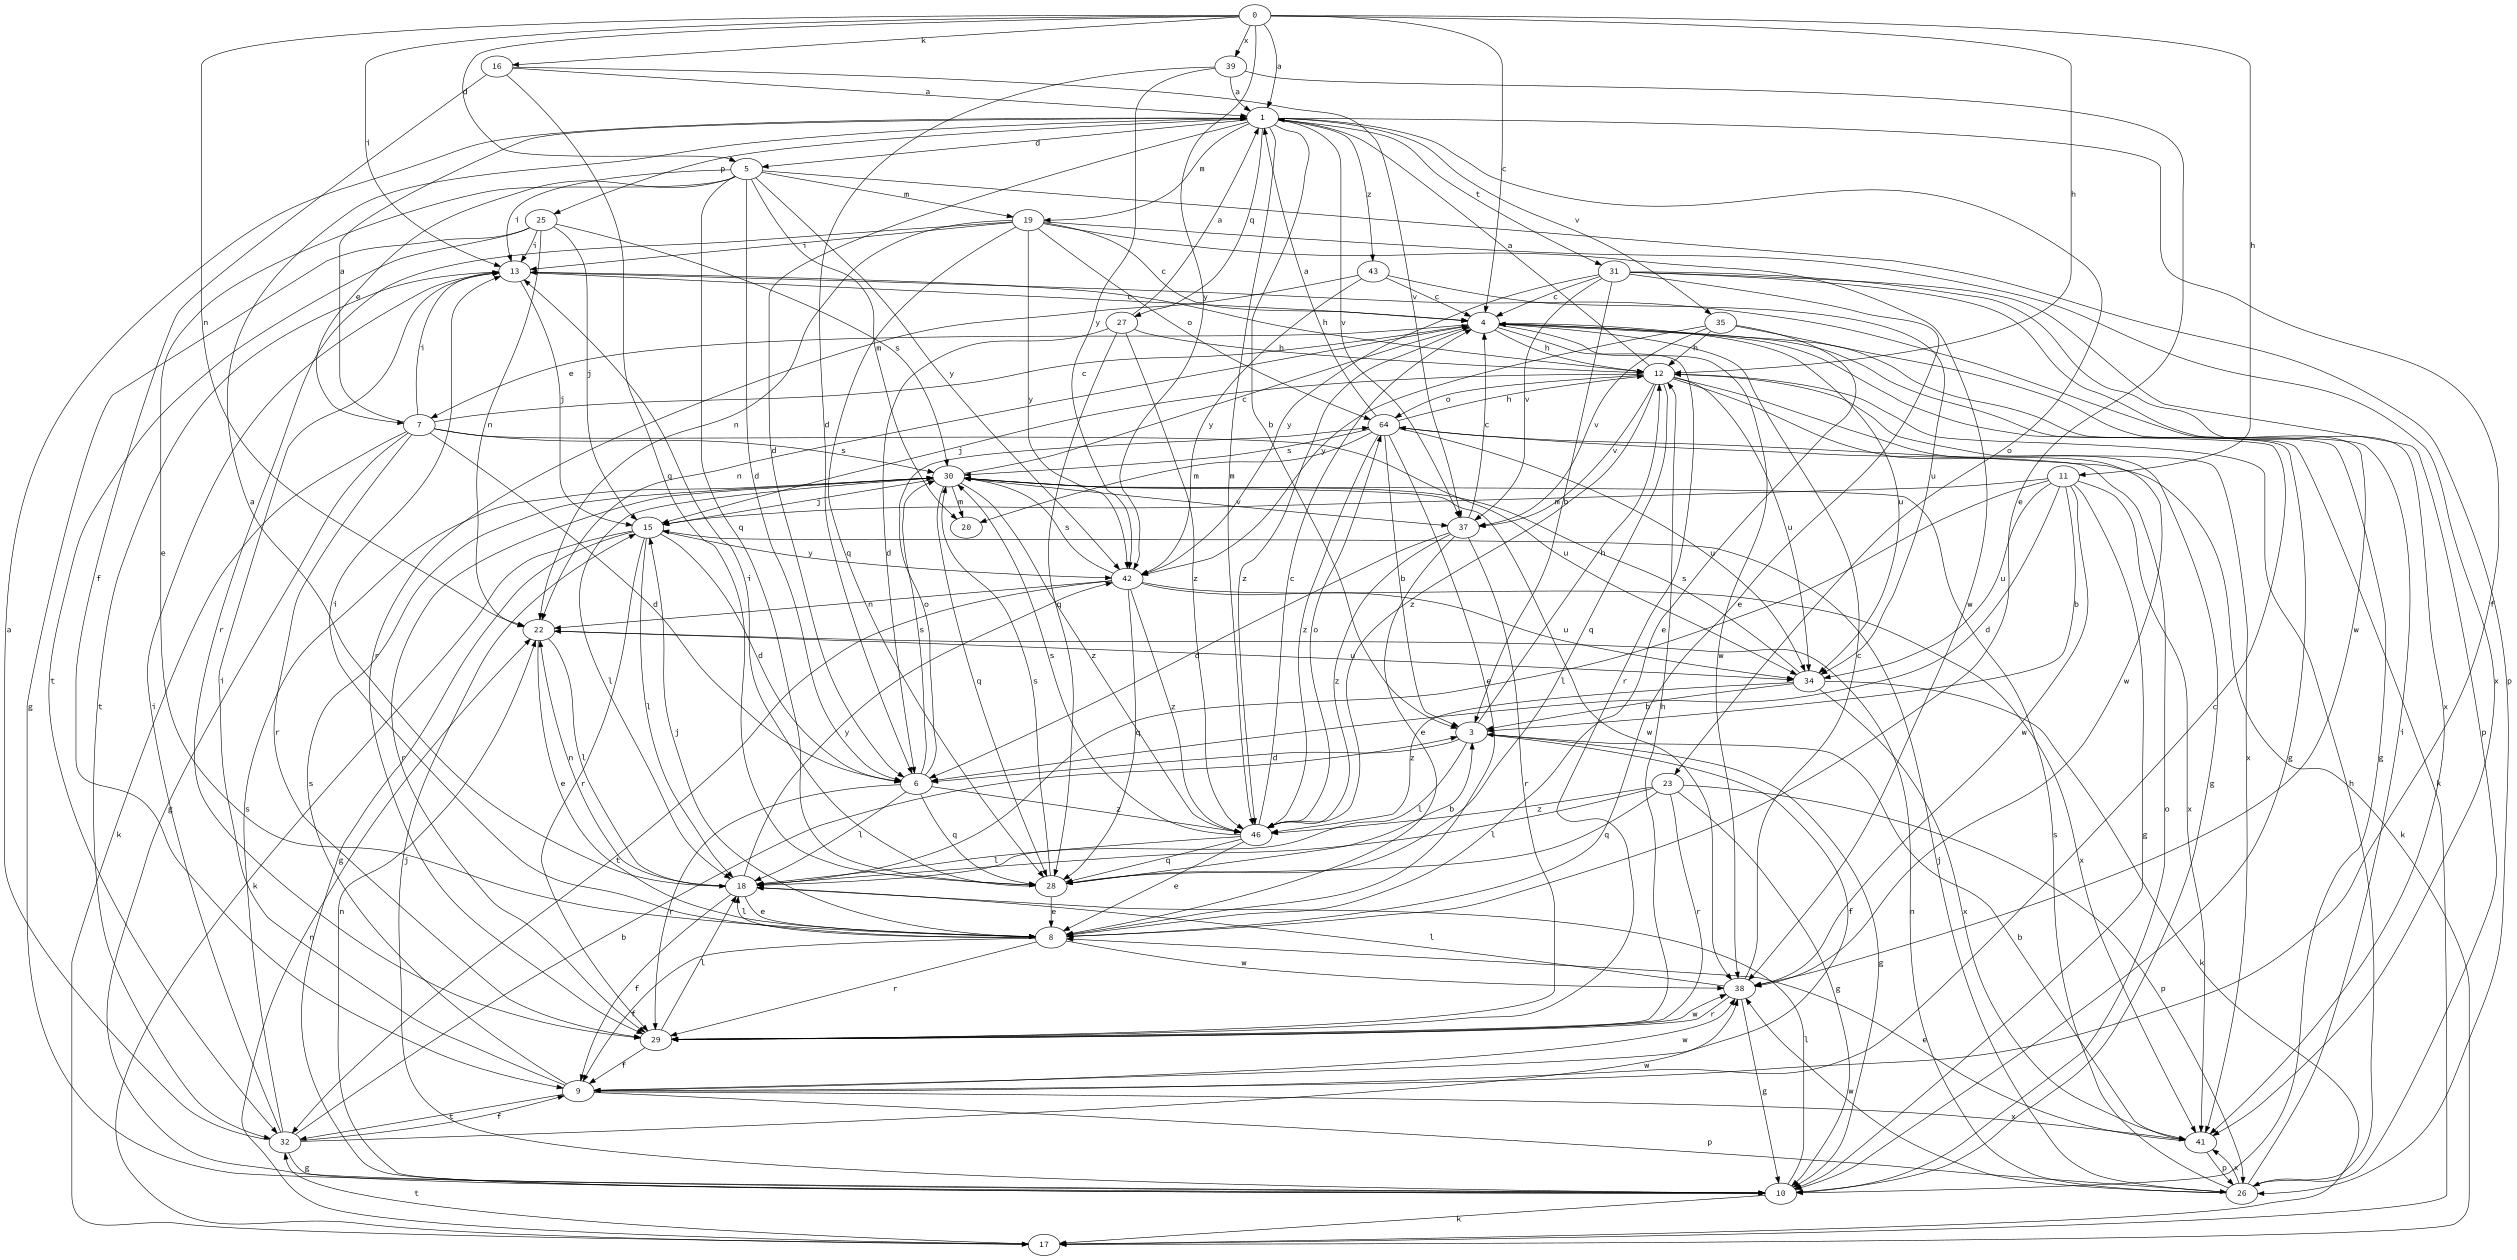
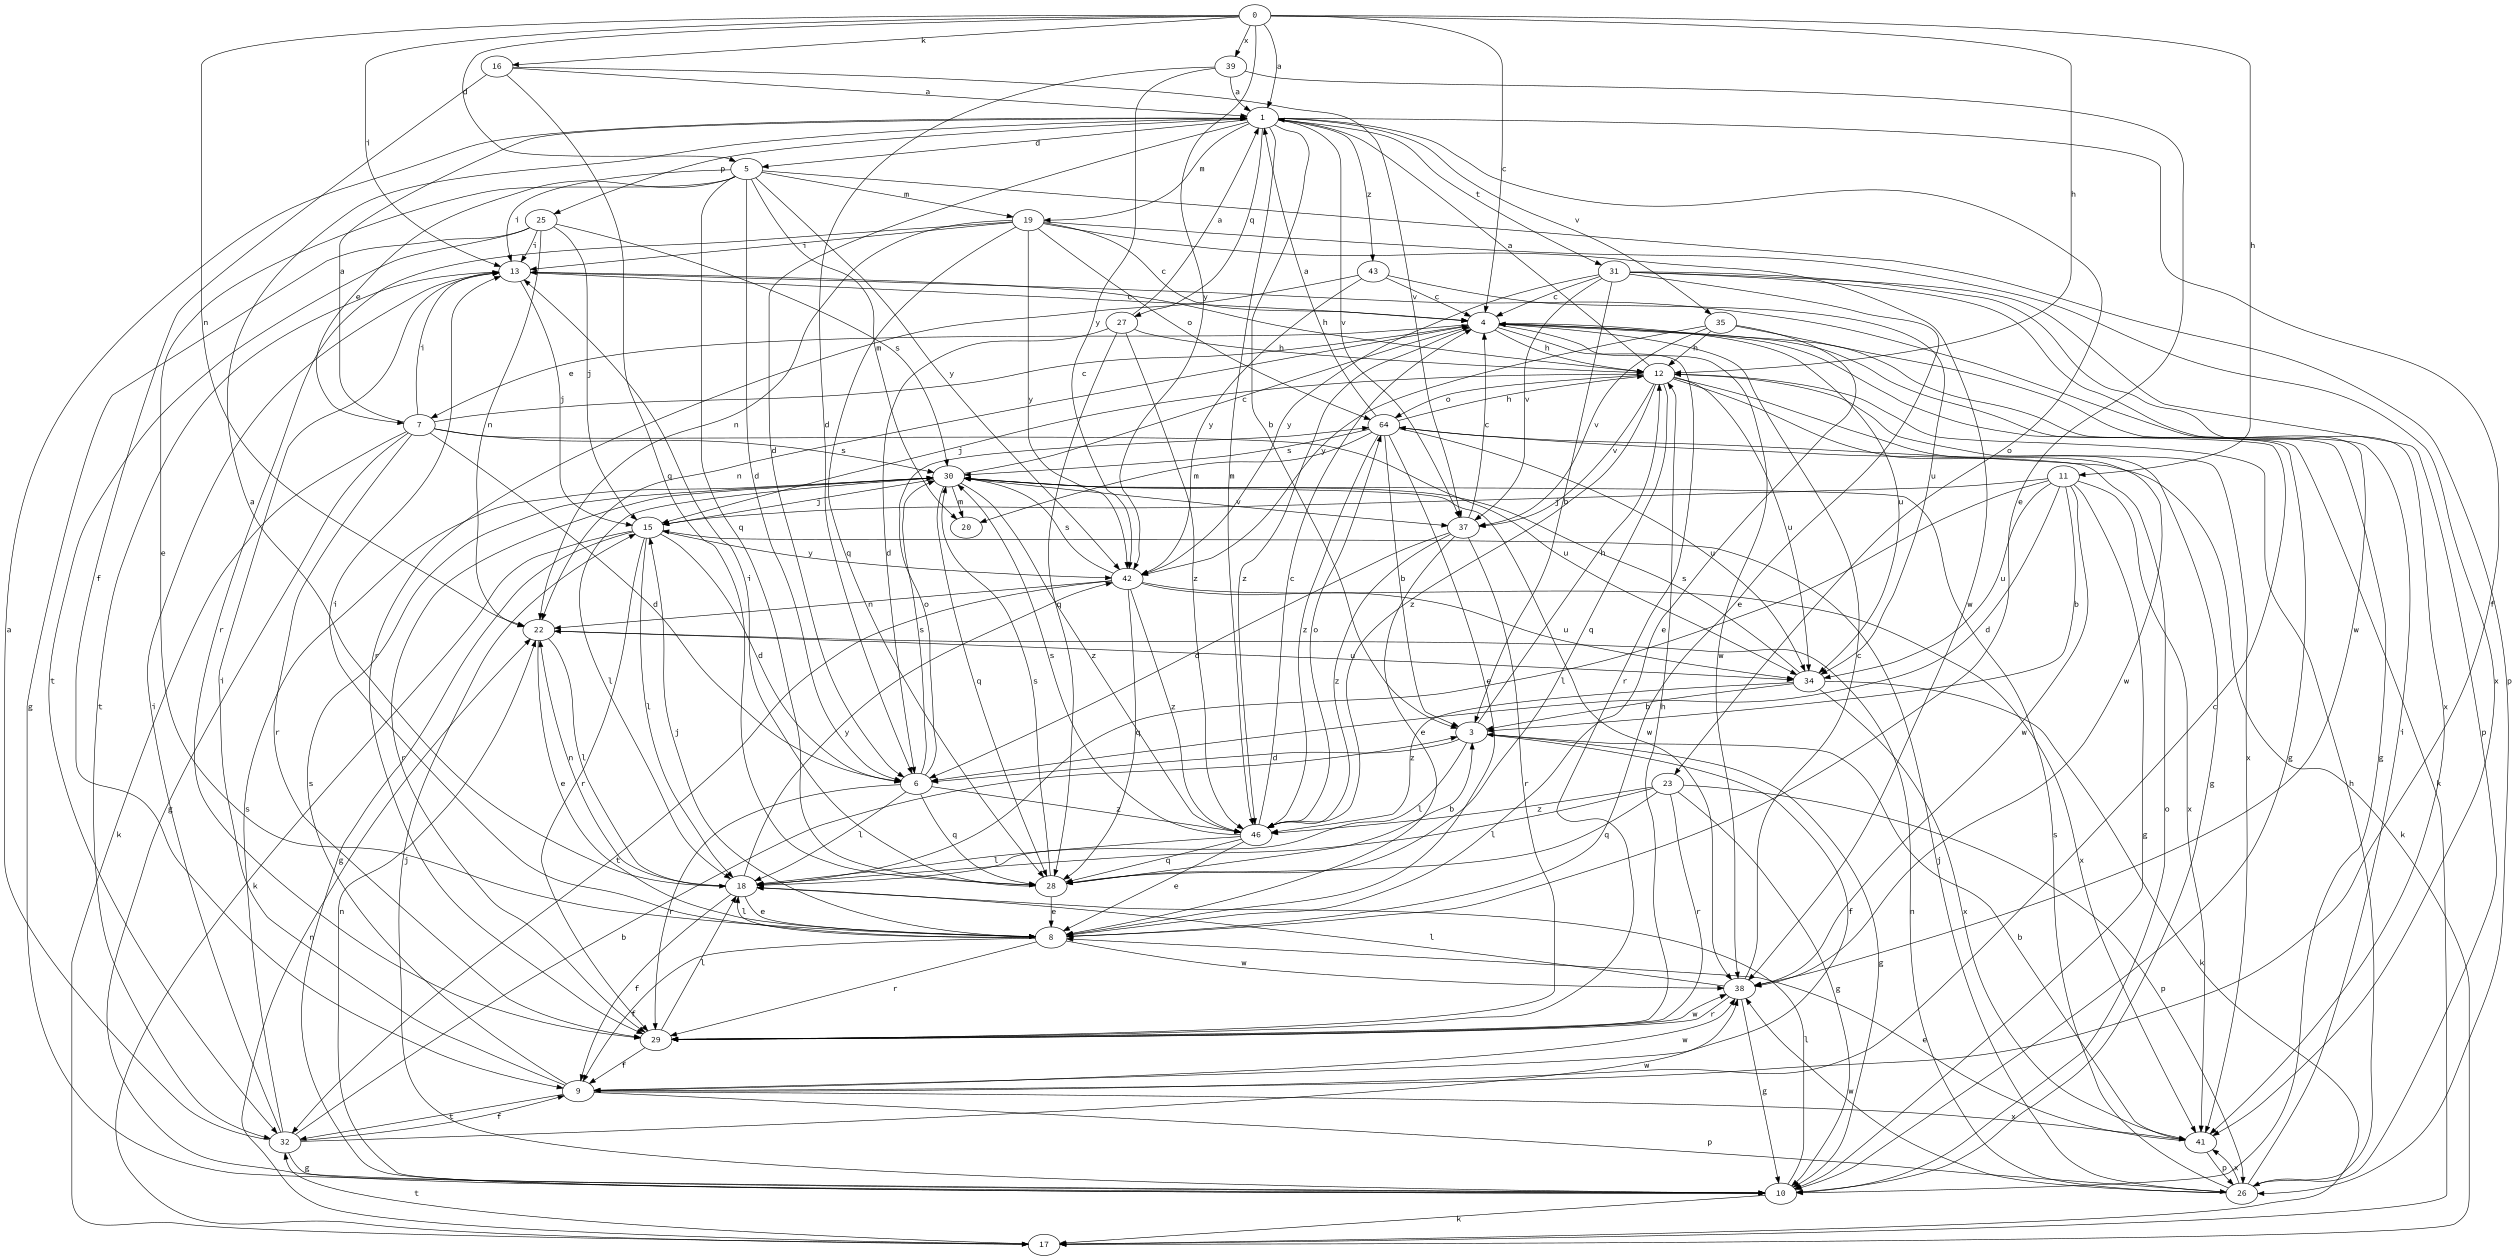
(1557, 502) -> (1557, 502)
